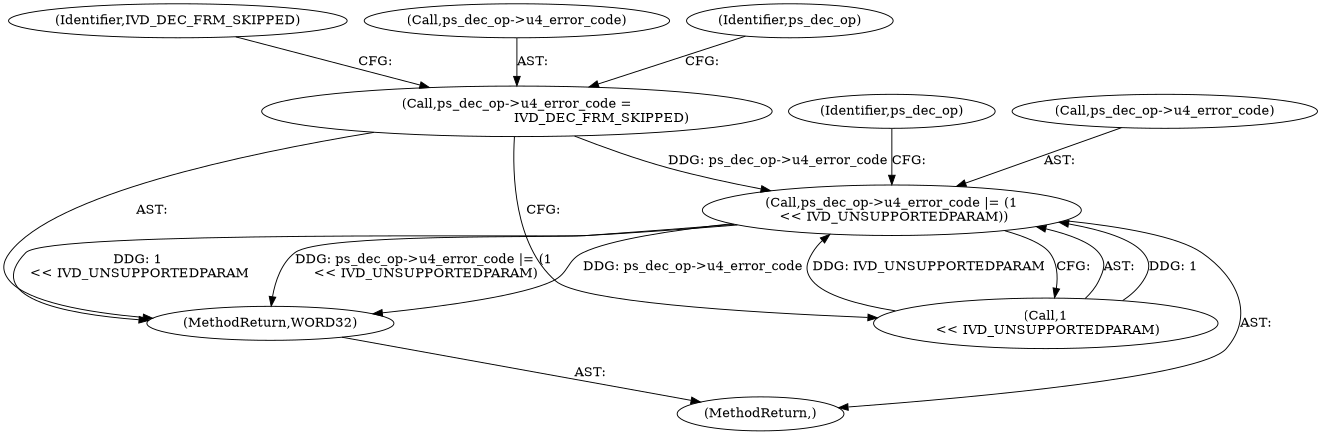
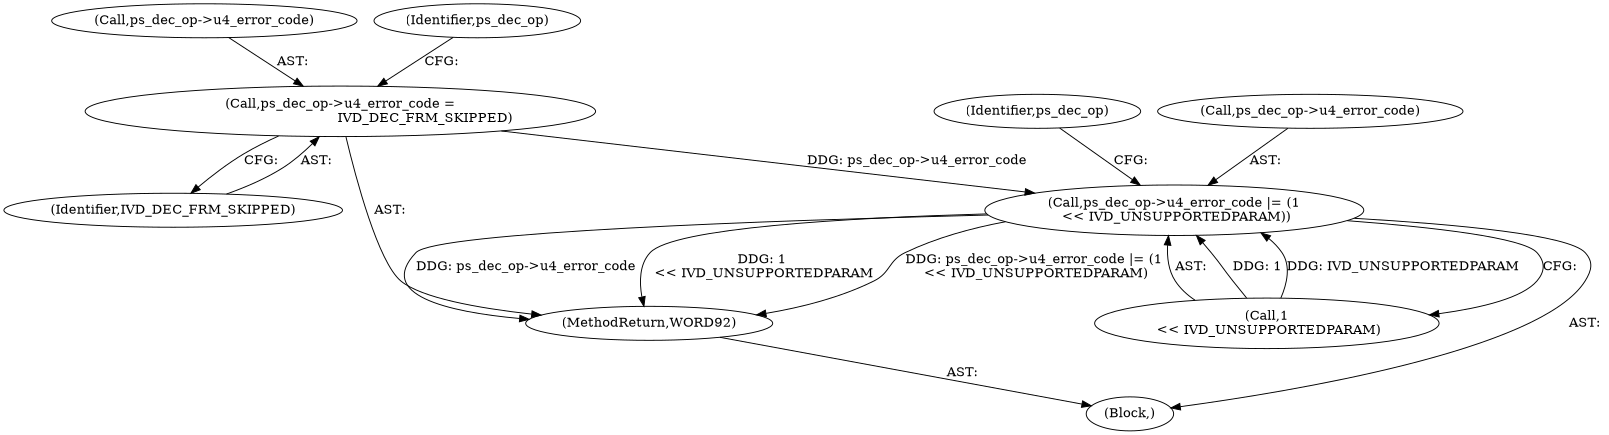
(378, 62) -> (319, 161)
(633, 300) -> (236, 158)
(270, 323) -> (649, 323)
(761, 414) -> (1130, 414)
